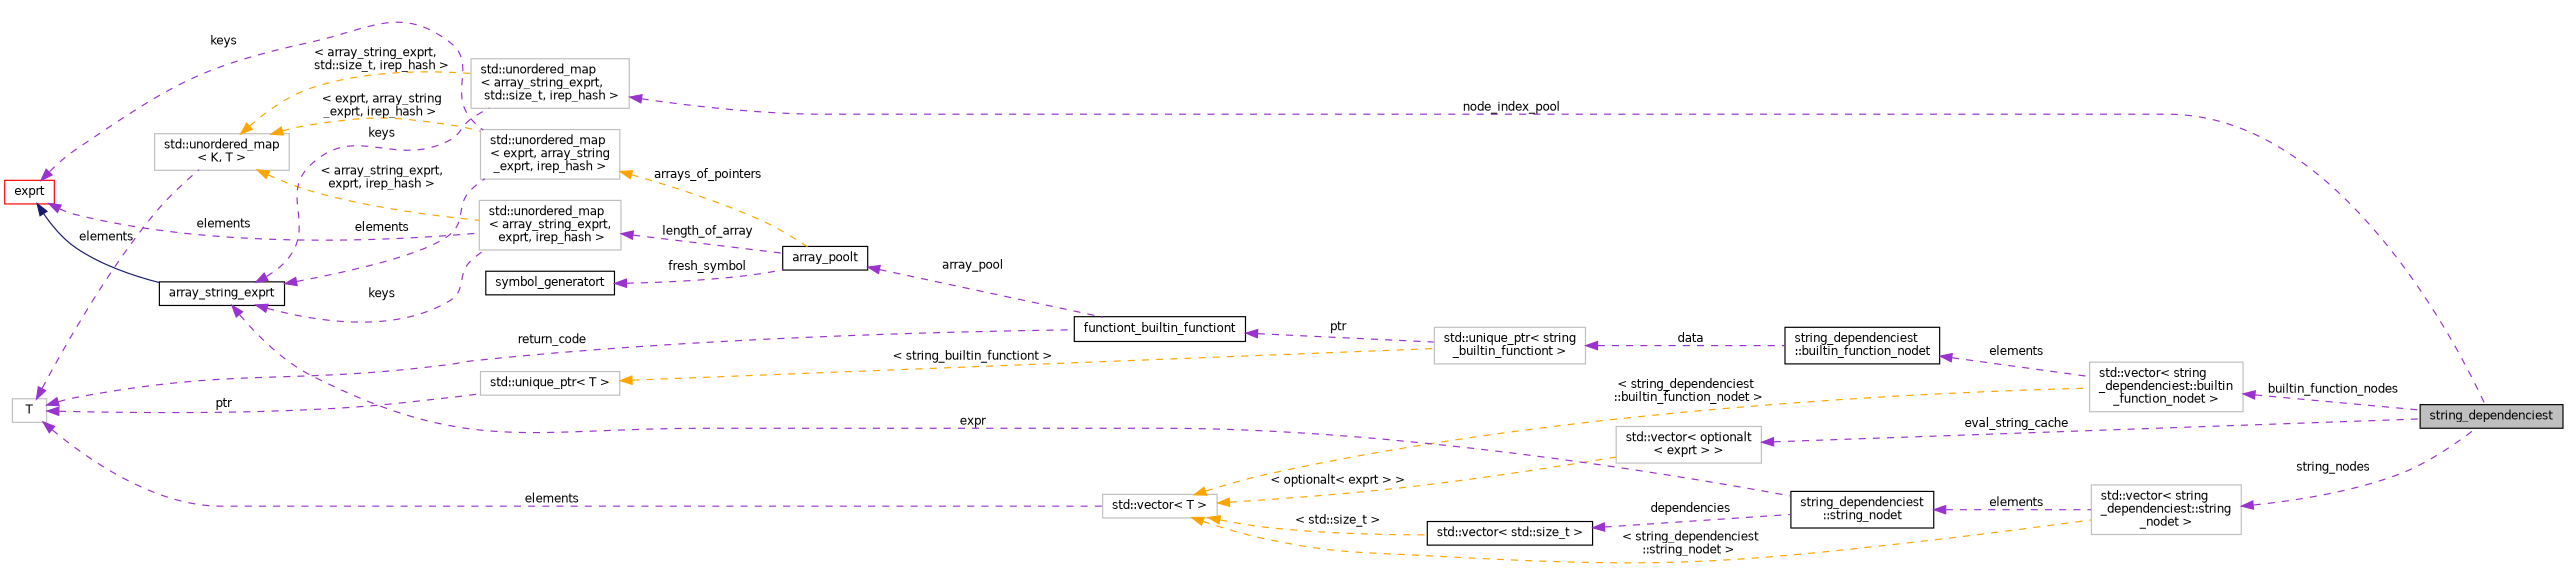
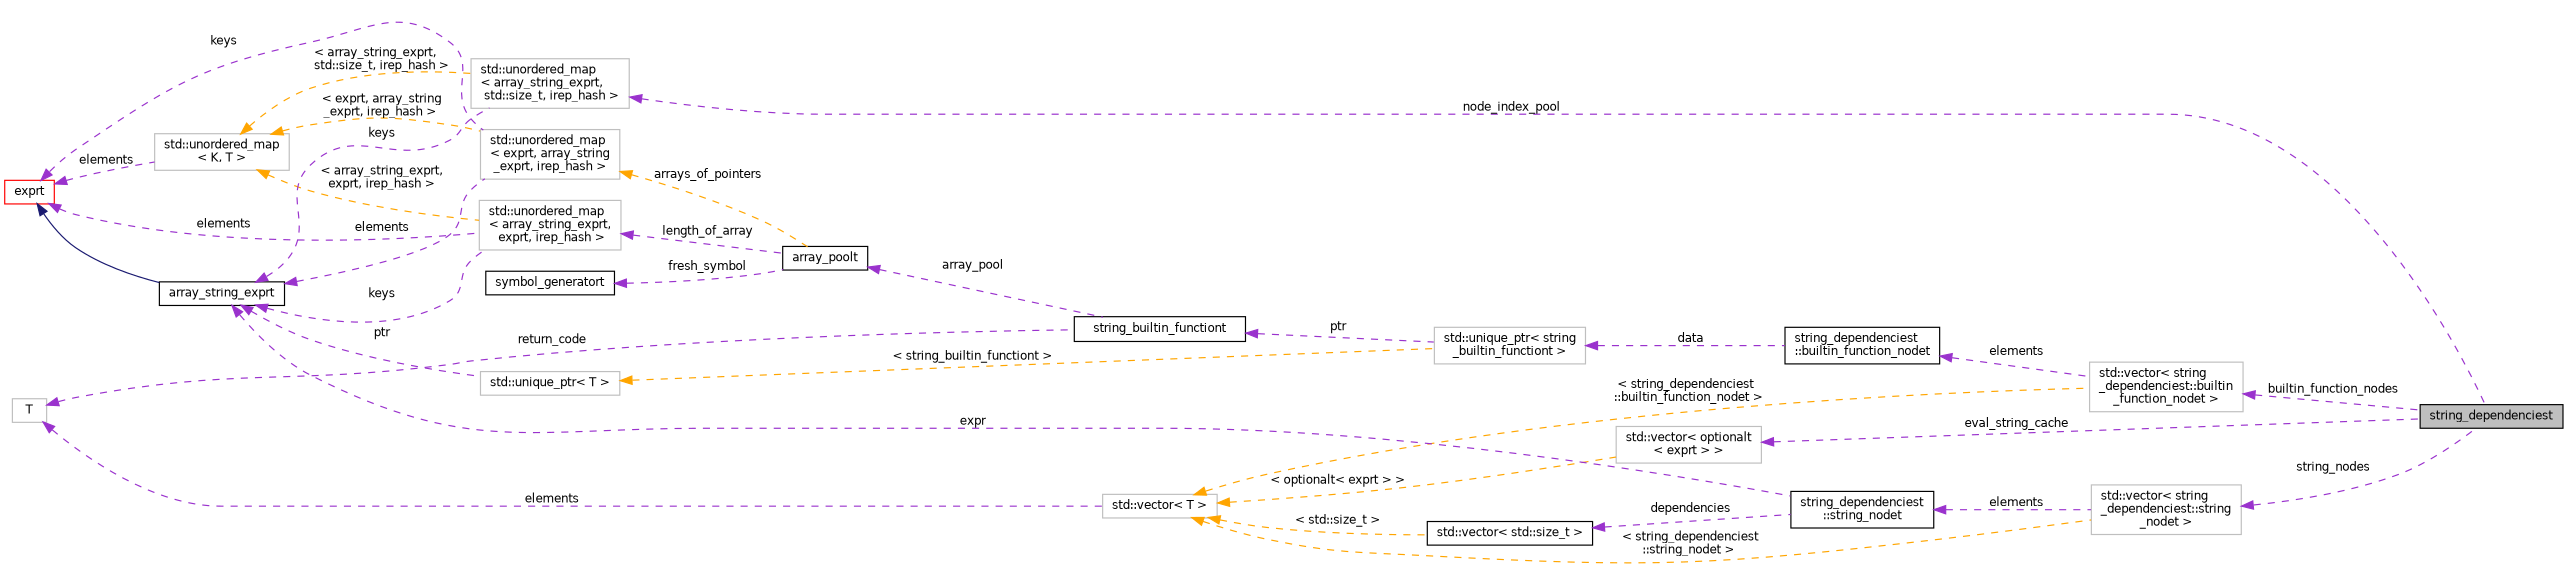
(108, 278) -> (110, 170)
(1160, 329) -> (1160, 329)
(270, 411) -> (362, 355)
